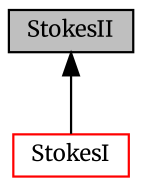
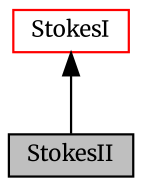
(71, 105) -> (71, 105)
